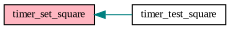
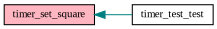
(179, 15) -> (173, 15)
